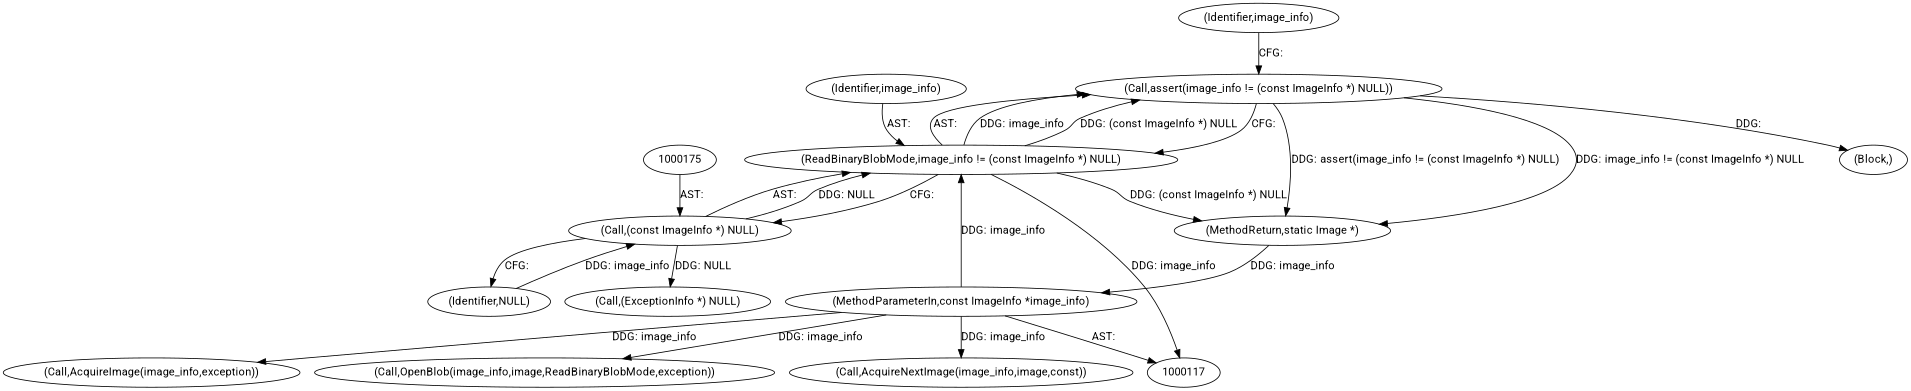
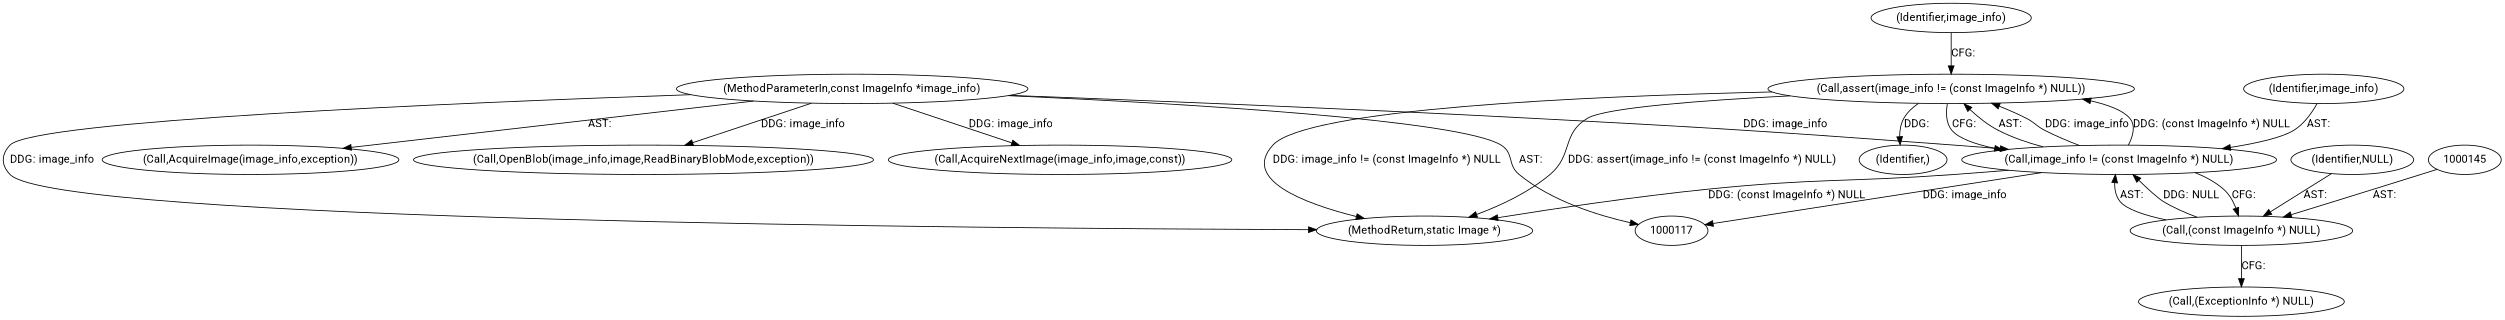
(680, 160) -> (2465, 160)
(961, 160) -> (2119, 160)
(1874, 160) -> (1903, 160)
(533, 248) -> none
(628, 266) -> (2317, 195)
(704, 266) -> (2255, 266)
(1194, 281) -> (300, 209)
(655, 337) -> (602, 124)
